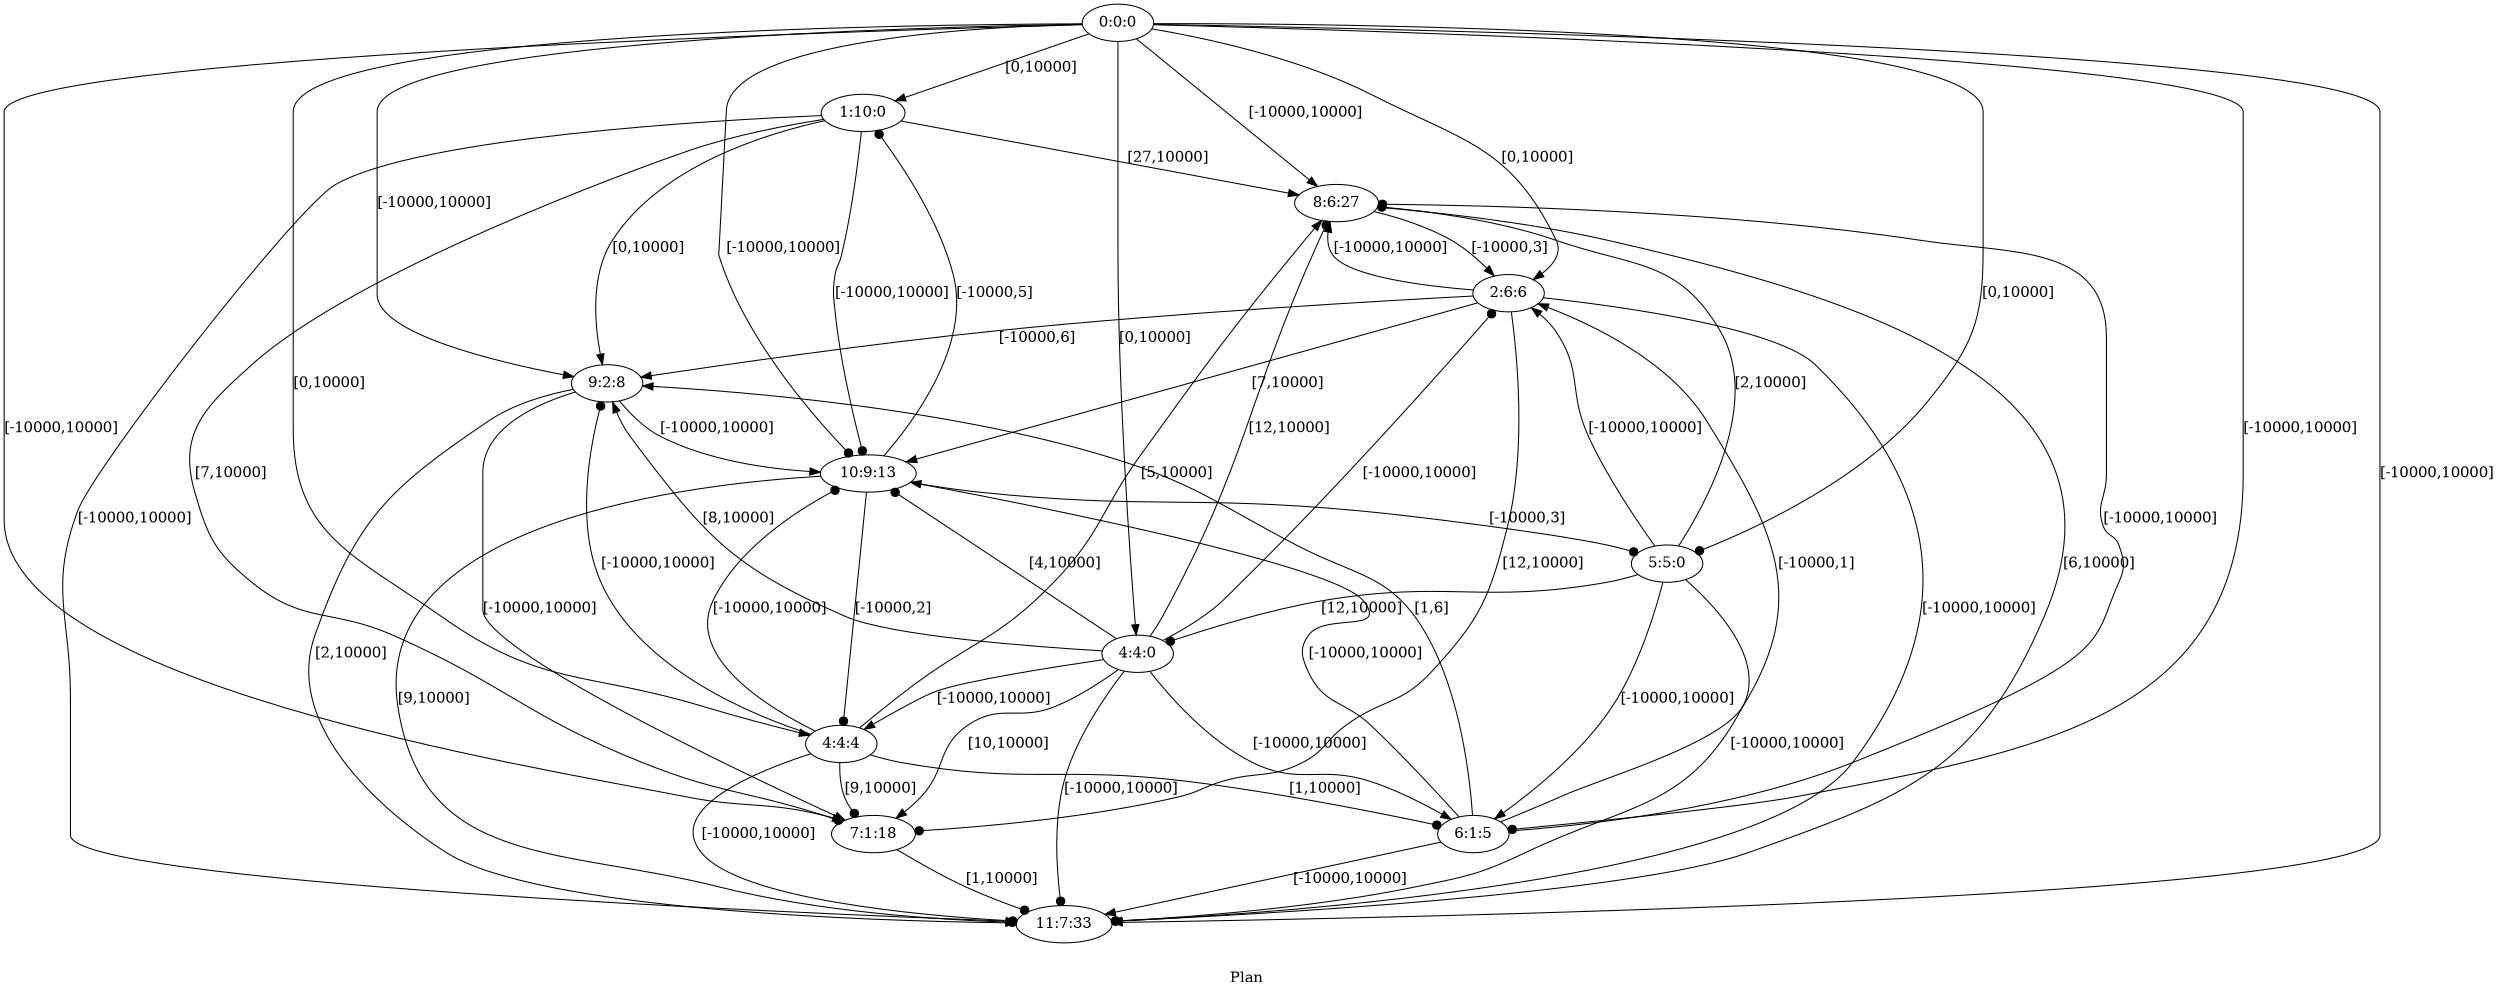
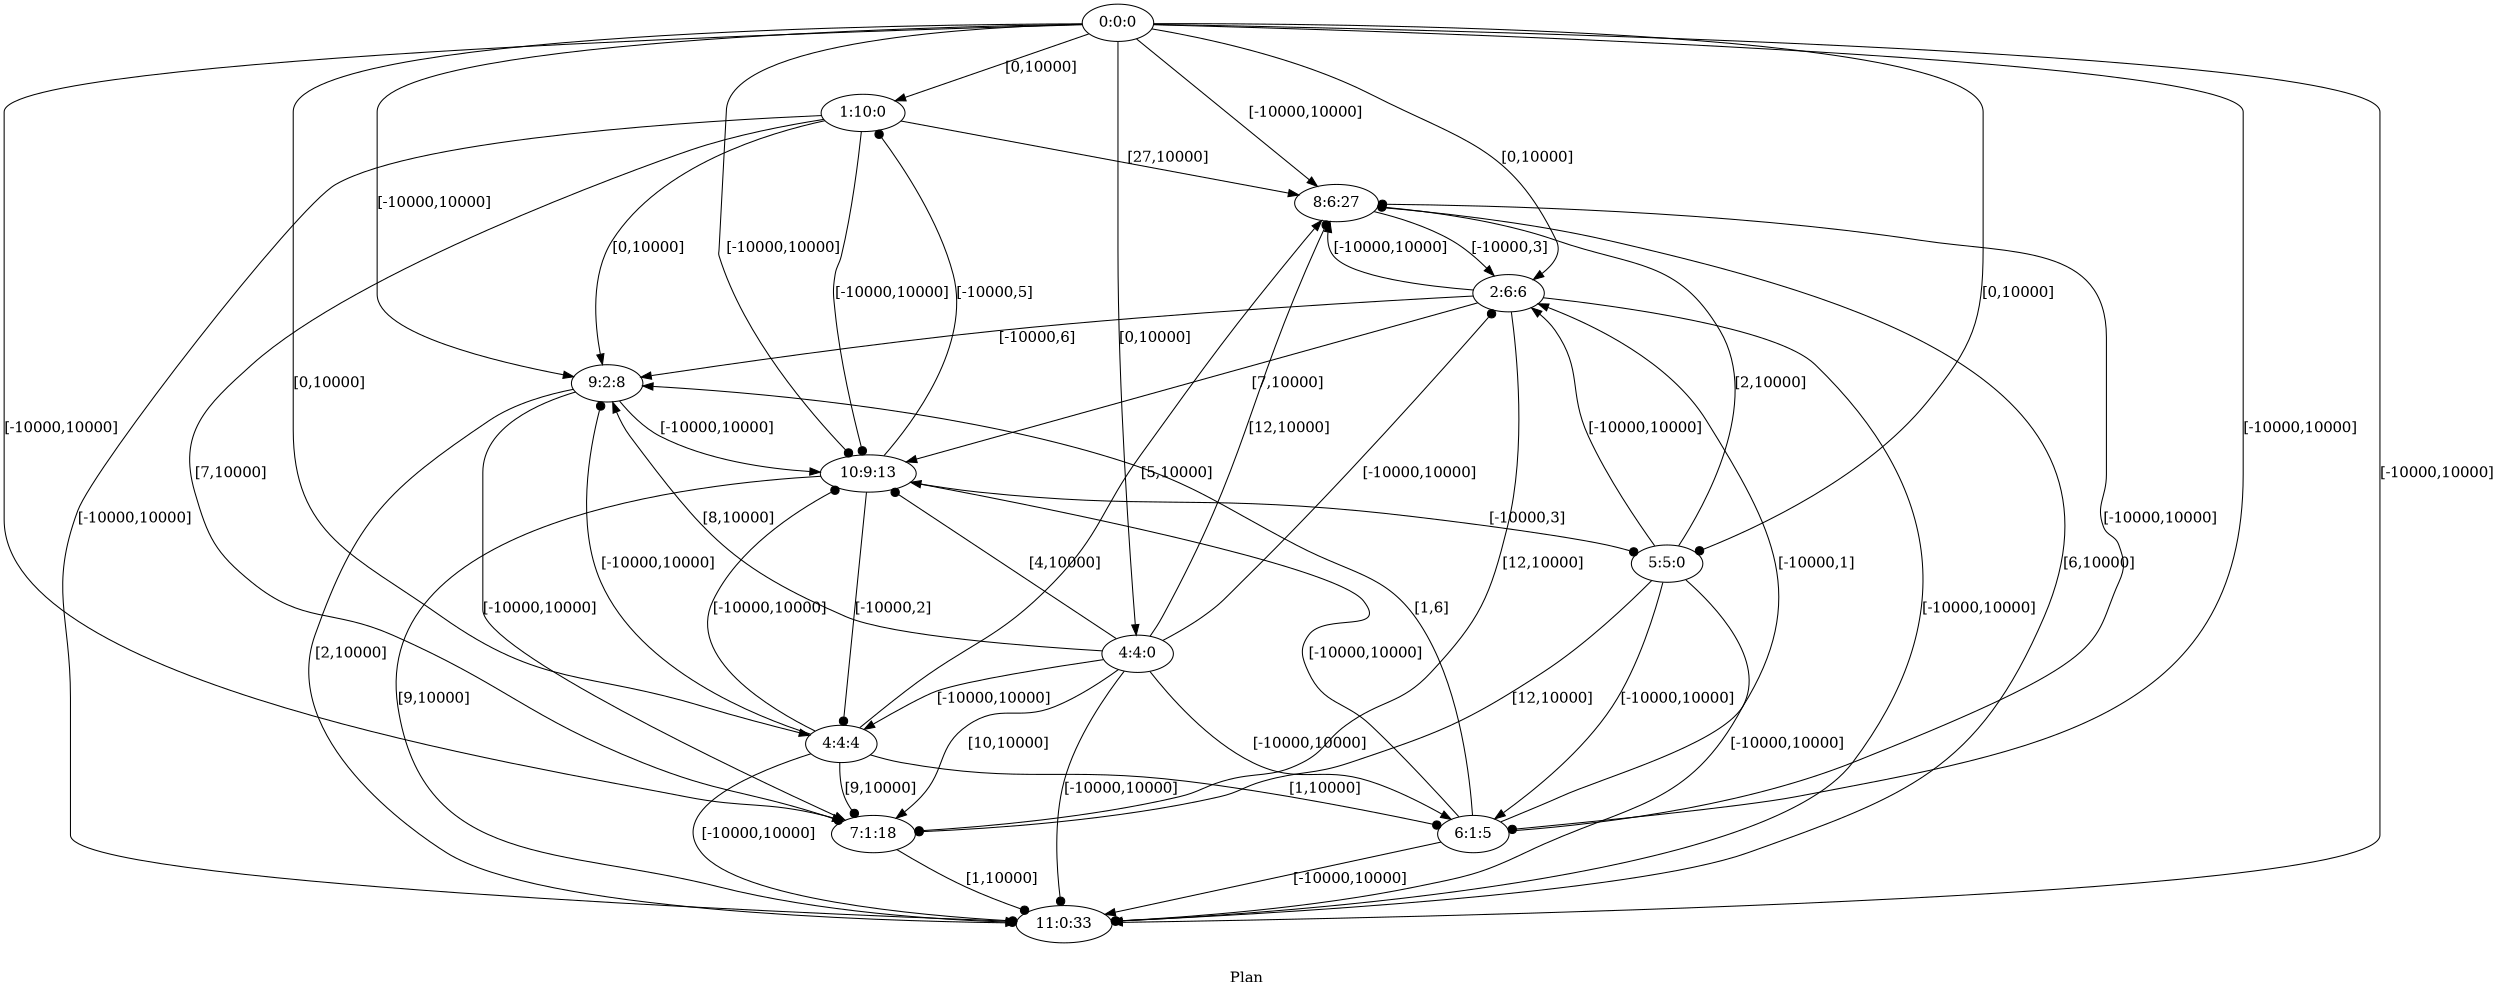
(1404, 592) -> (1332, 768)
(1064, 924) -> (1064, 924)
